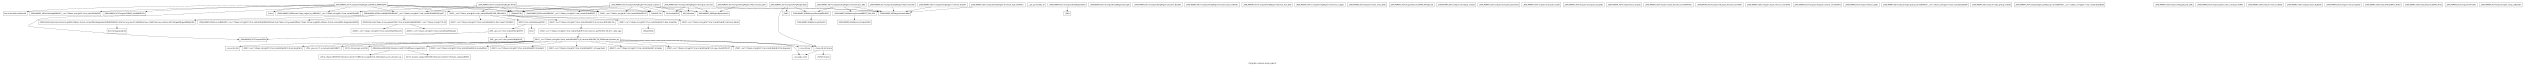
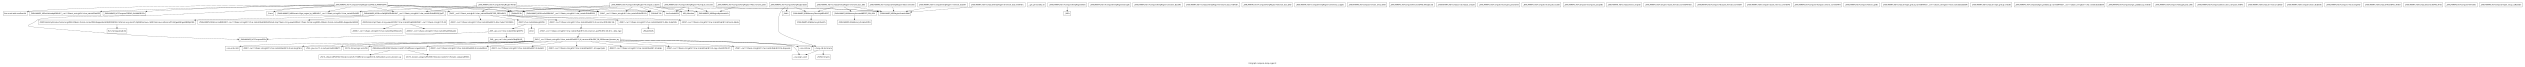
none -> (2129, 5)
